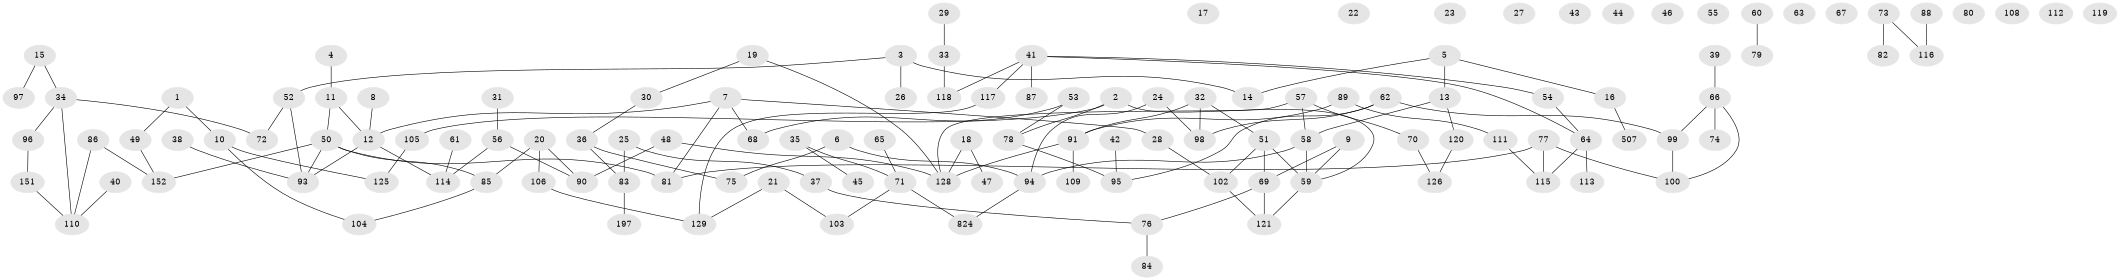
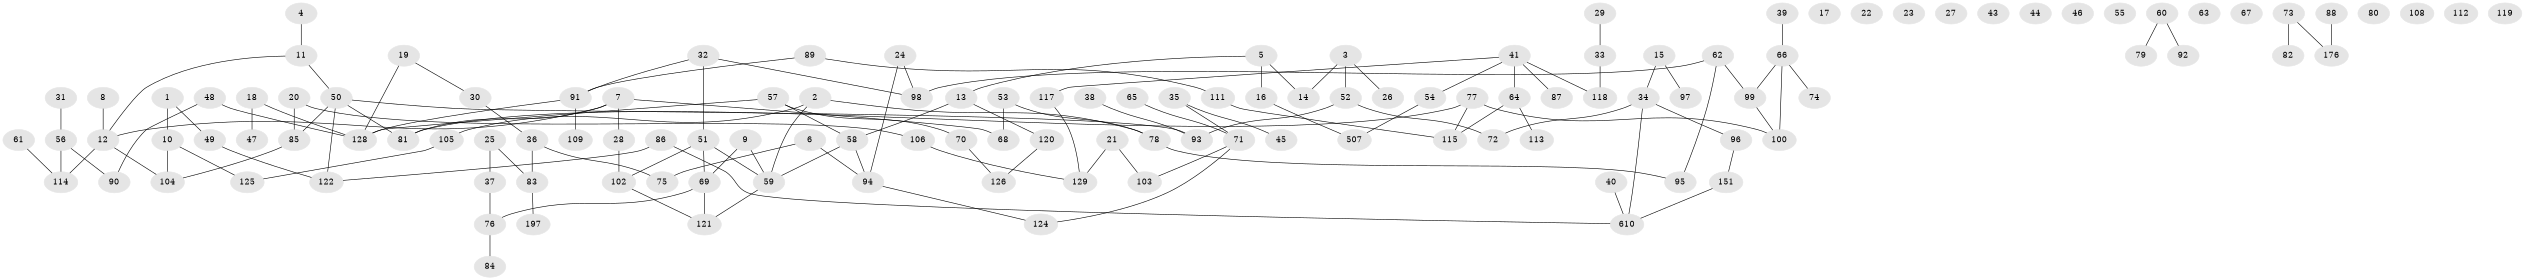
(1927, 56) -> (2332, 56)
none -> (2183, 56)
(1568, 120) -> (1389, 121)
(1115, 140) -> none
(336, 161) -> (135, 161)
(563, 163) -> none
(159, 182) -> (326, 182)
(72, 224) -> (1627, 224)
(965, 224) -> (1041, 224)
